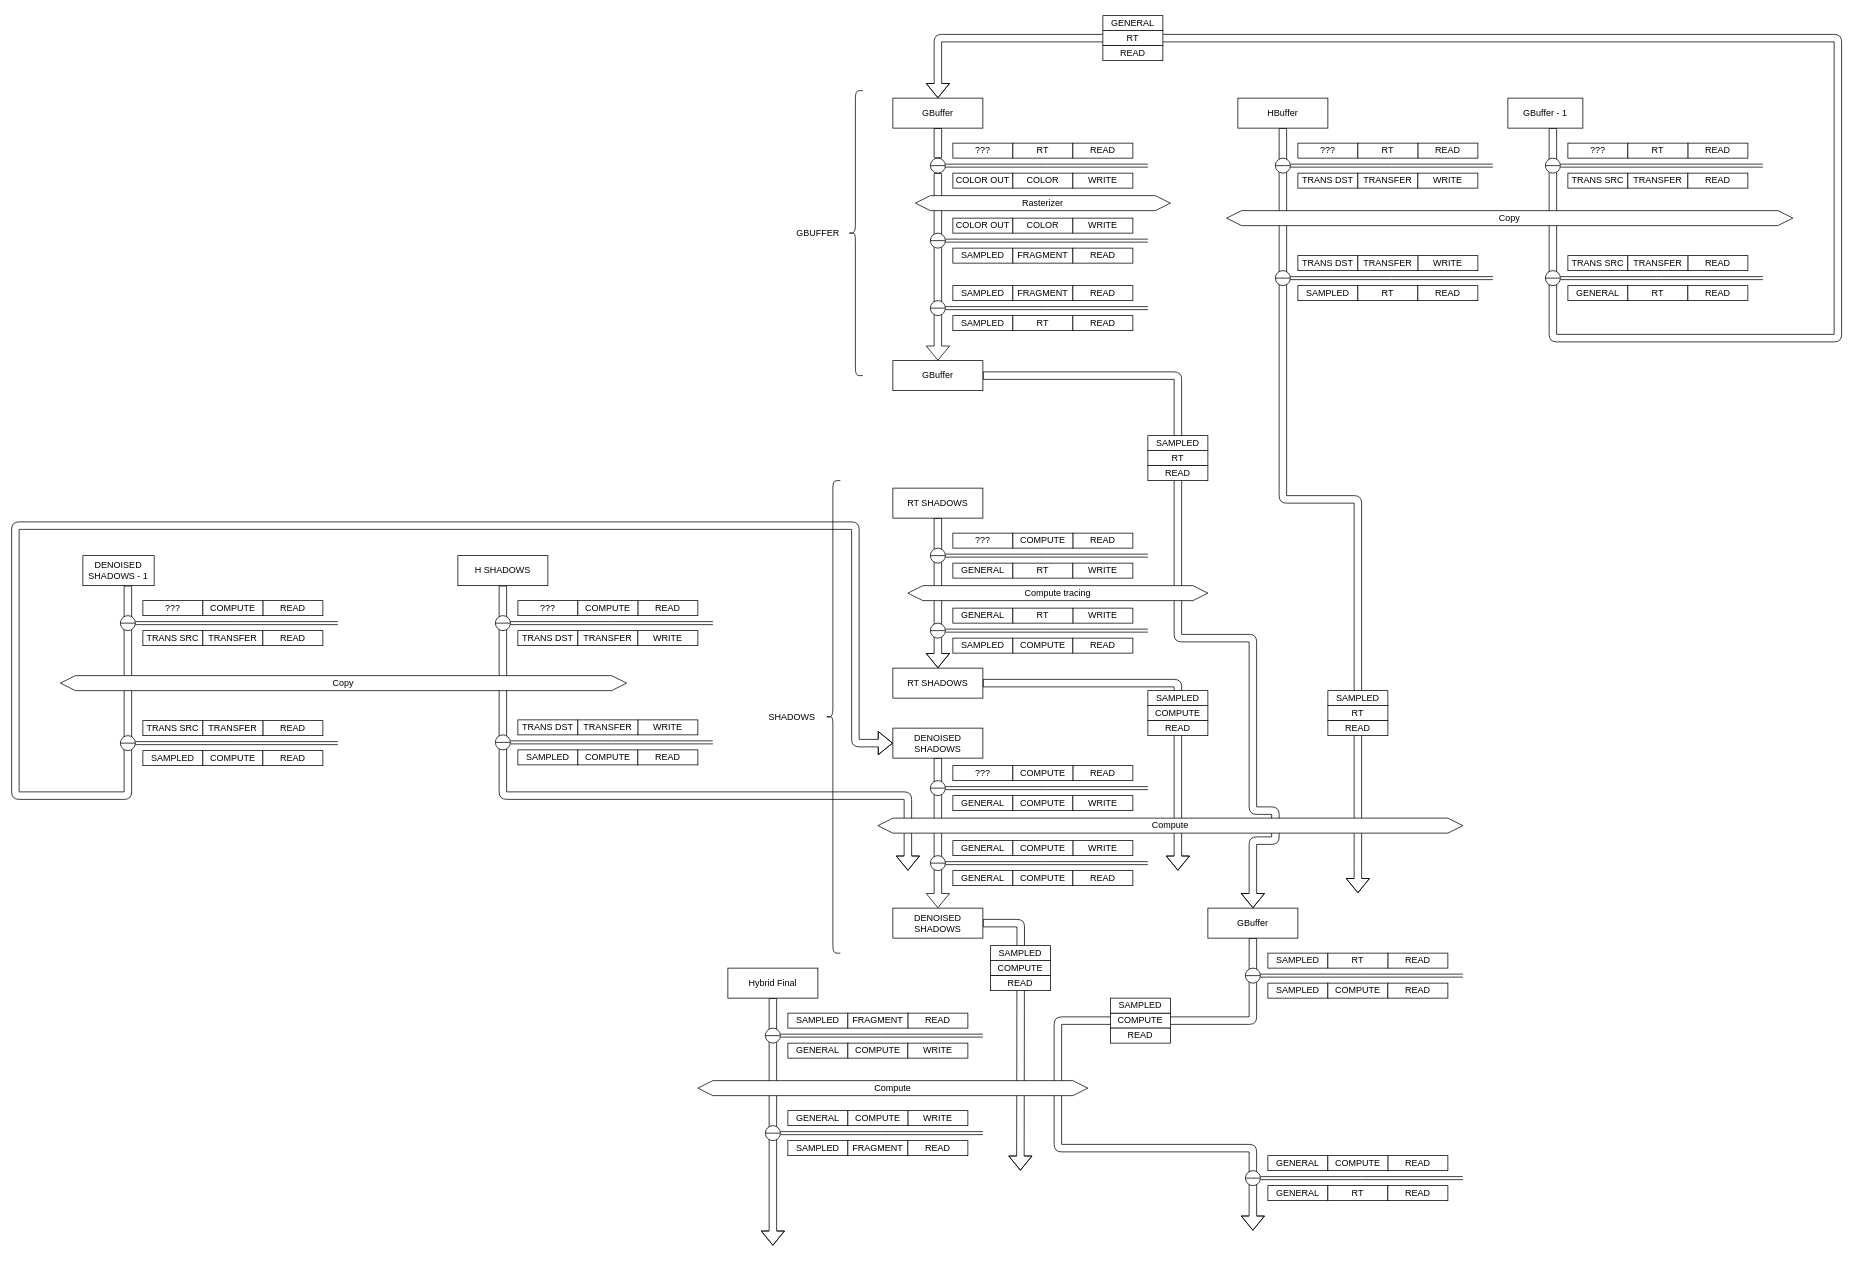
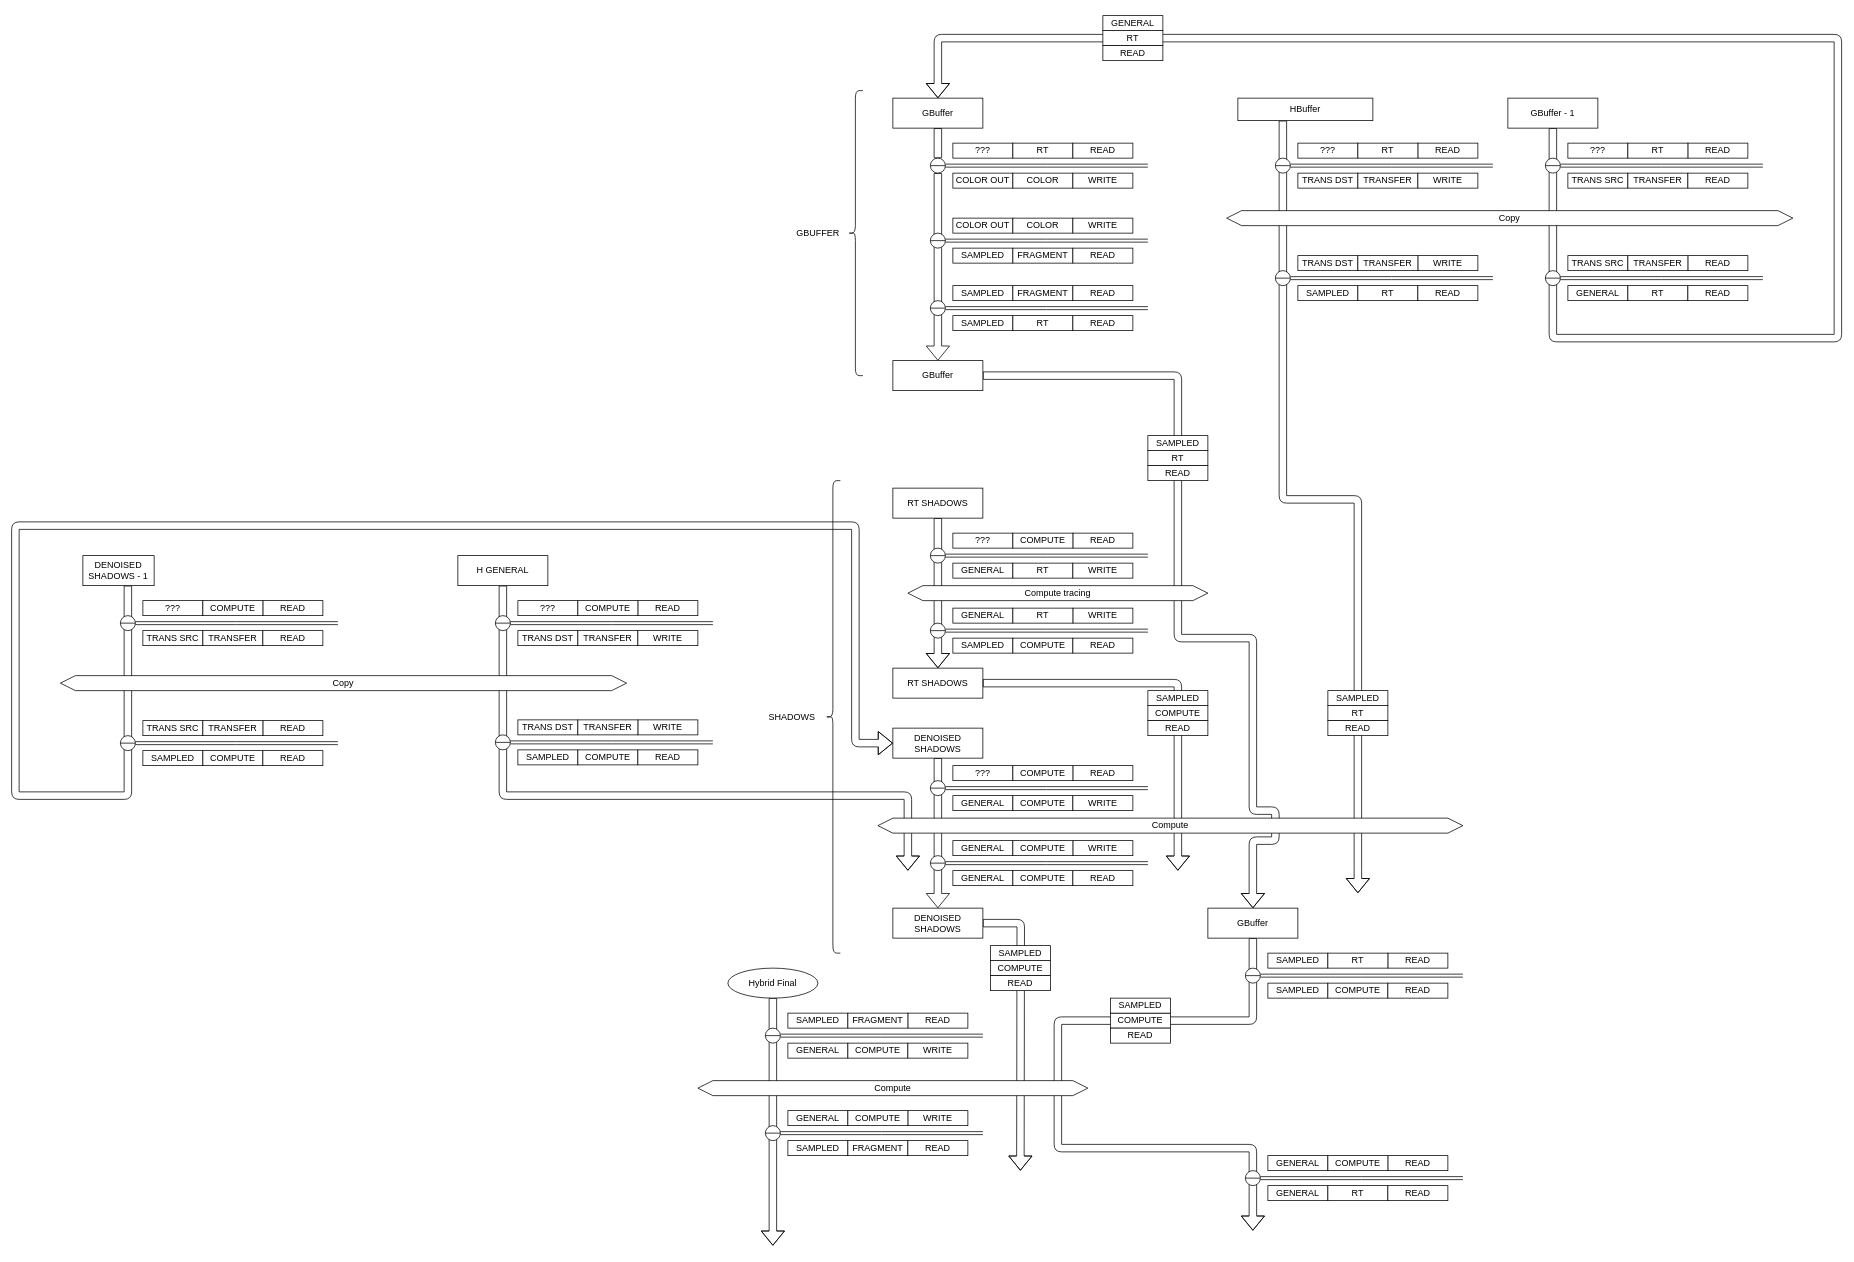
(1283, 113) -> (1305, 109)
(1545, 113) -> (1553, 113)
(1043, 203) -> none
(503, 570) -> (503, 570)
(773, 983) -> (773, 983)
